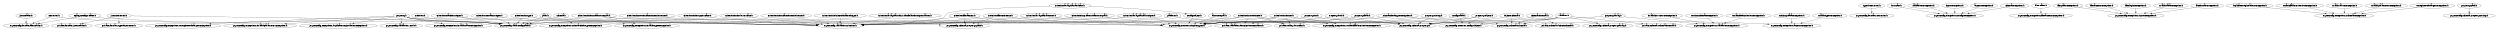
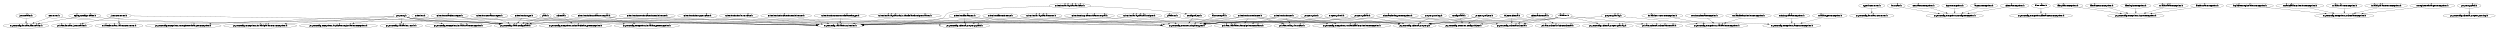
(1923, 6) -> (1923, 6)
(840, 16) -> (840, 16)
(119, 26) -> (119, 26)
